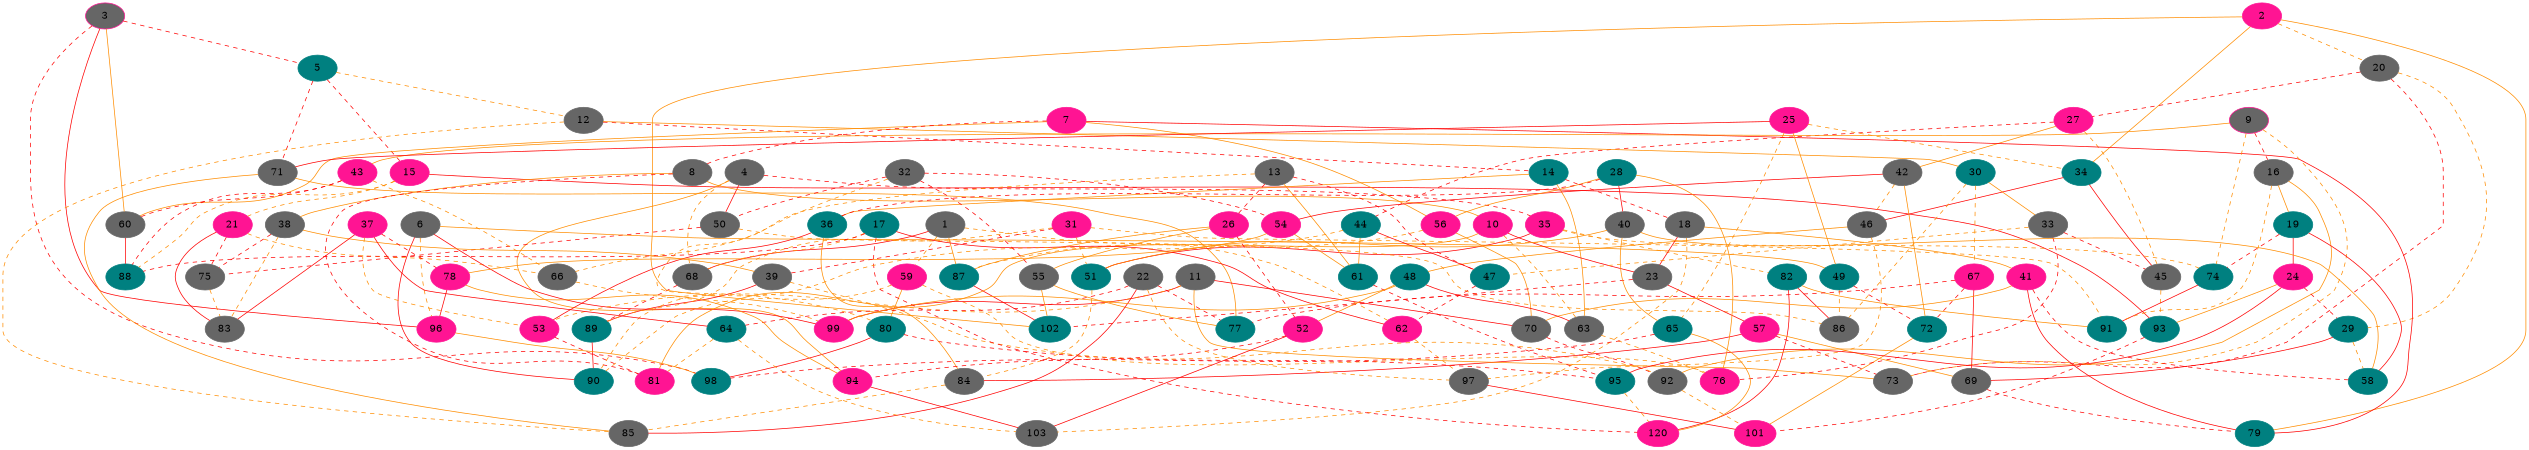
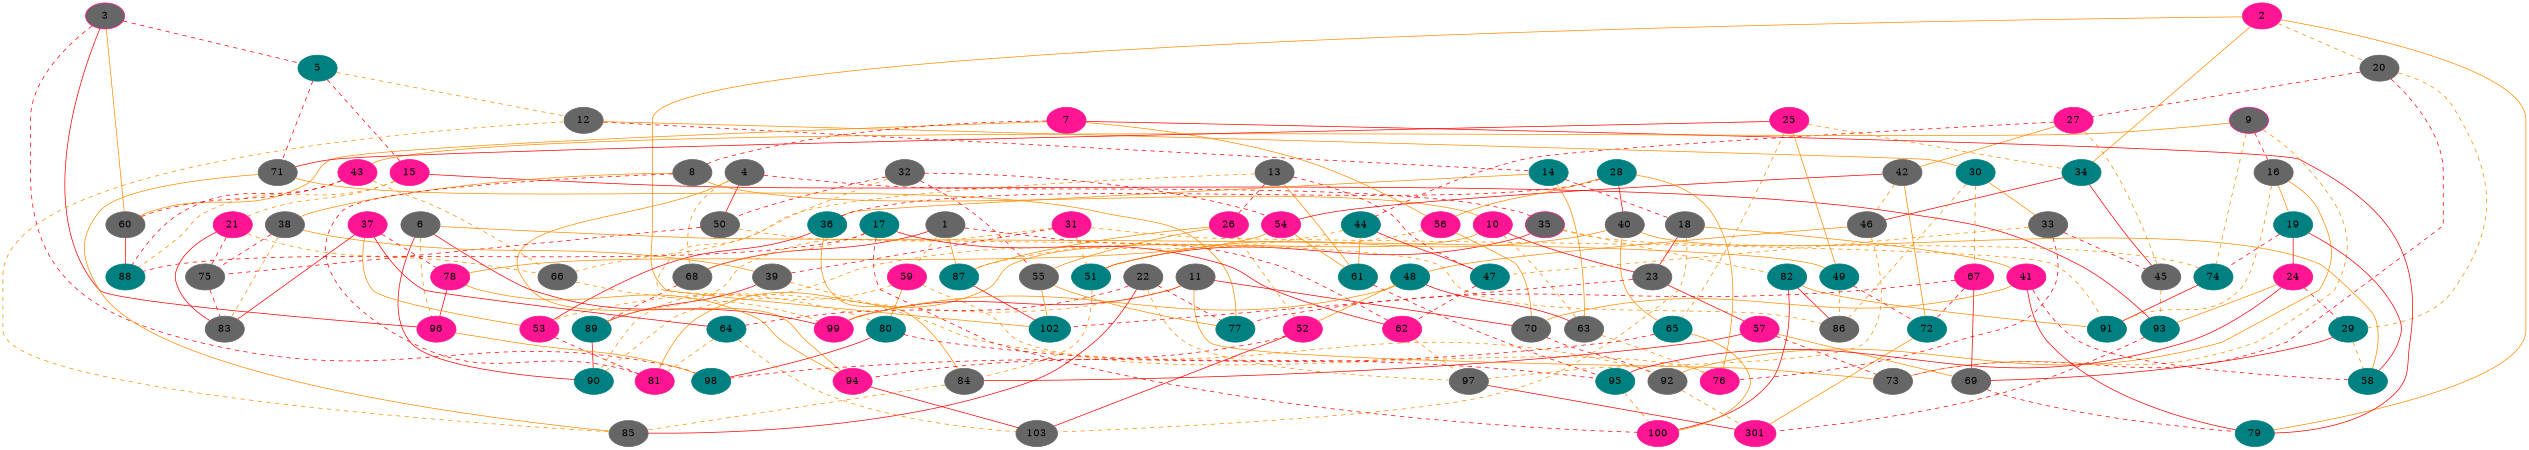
(1545, 225) -> (1545, 225)
(1227, 252) -> (1227, 252)
(1266, 277) -> (1266, 277)
(215, 303) -> (215, 303)
(419, 306) -> (419, 306)
(1658, 434) -> (1658, 434)
(1755, 434) -> (1755, 434)
